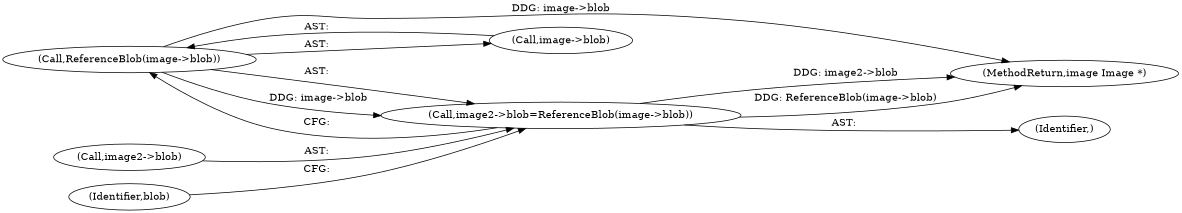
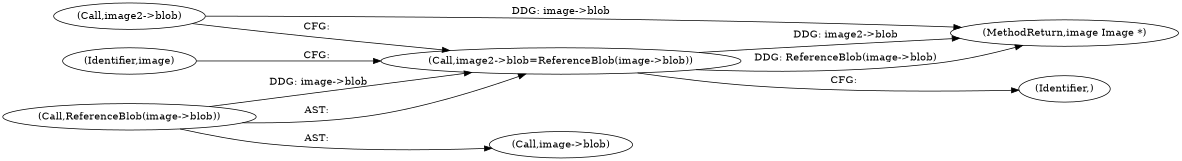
(582, 14) -> (580, 19)
(344, 32) -> none
(846, 123) -> (846, 80)
(321, 136) -> none
(318, 151) -> (318, 27)
(129, 197) -> (129, 61)
